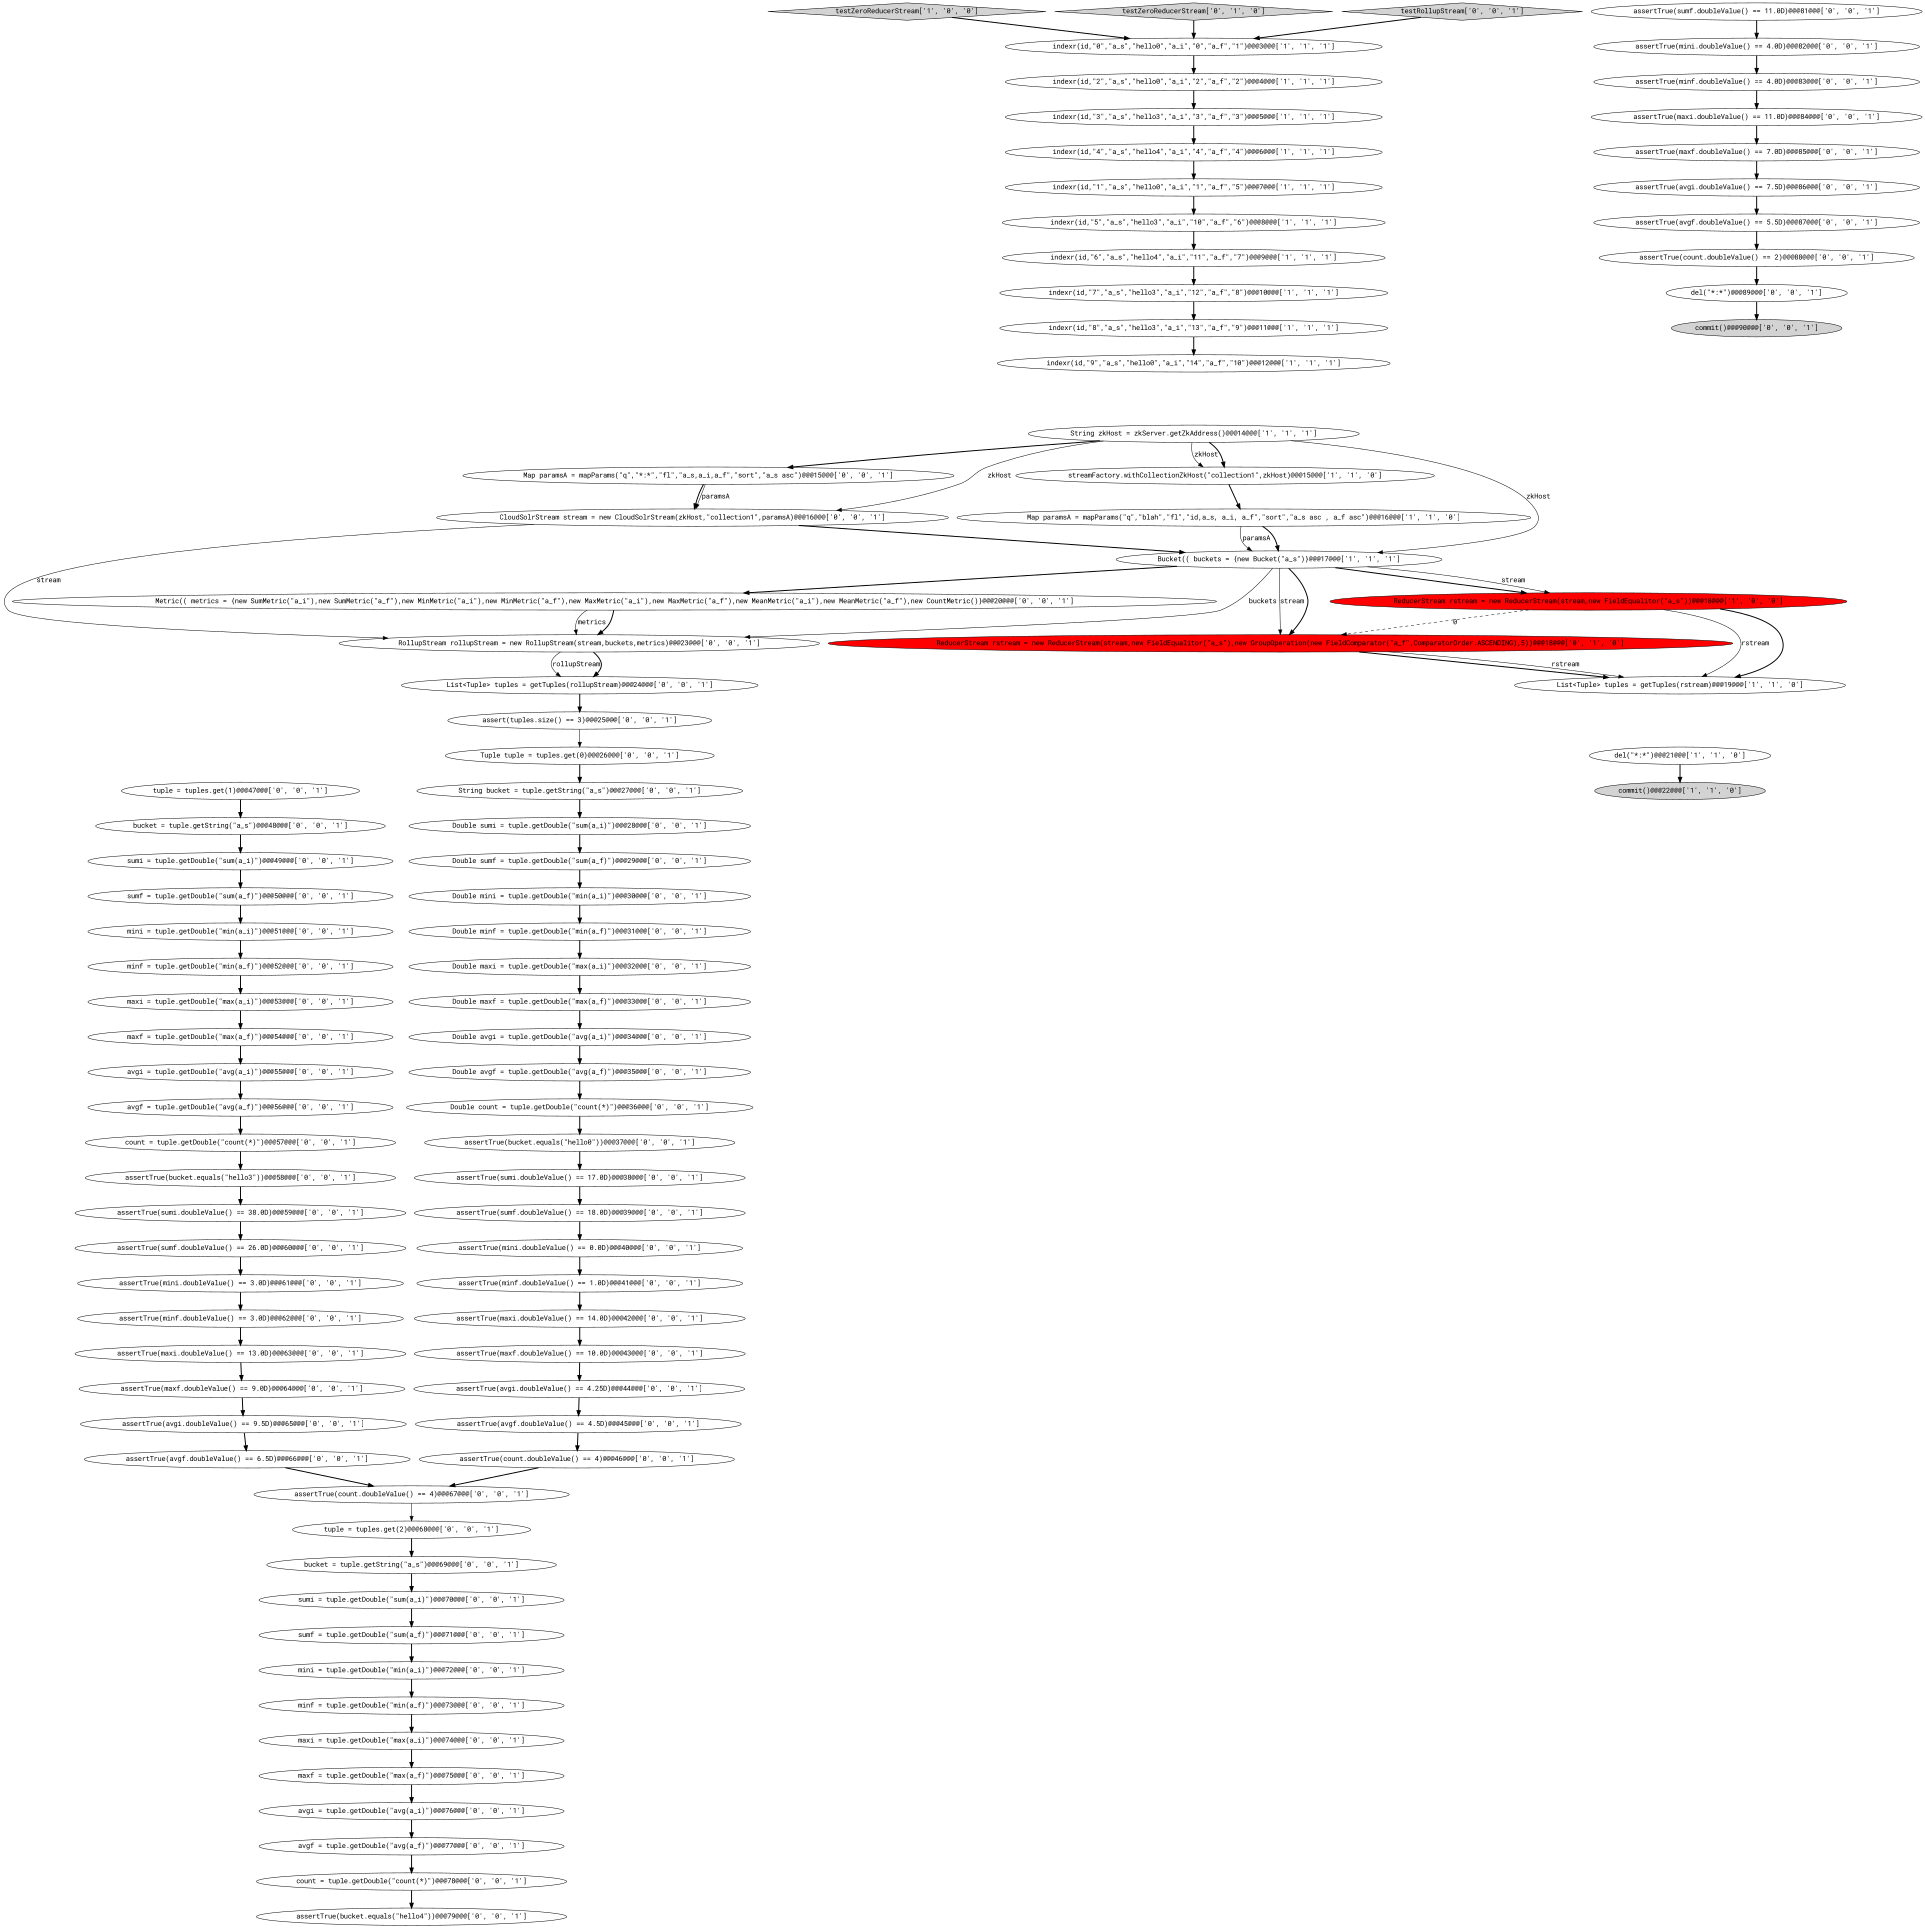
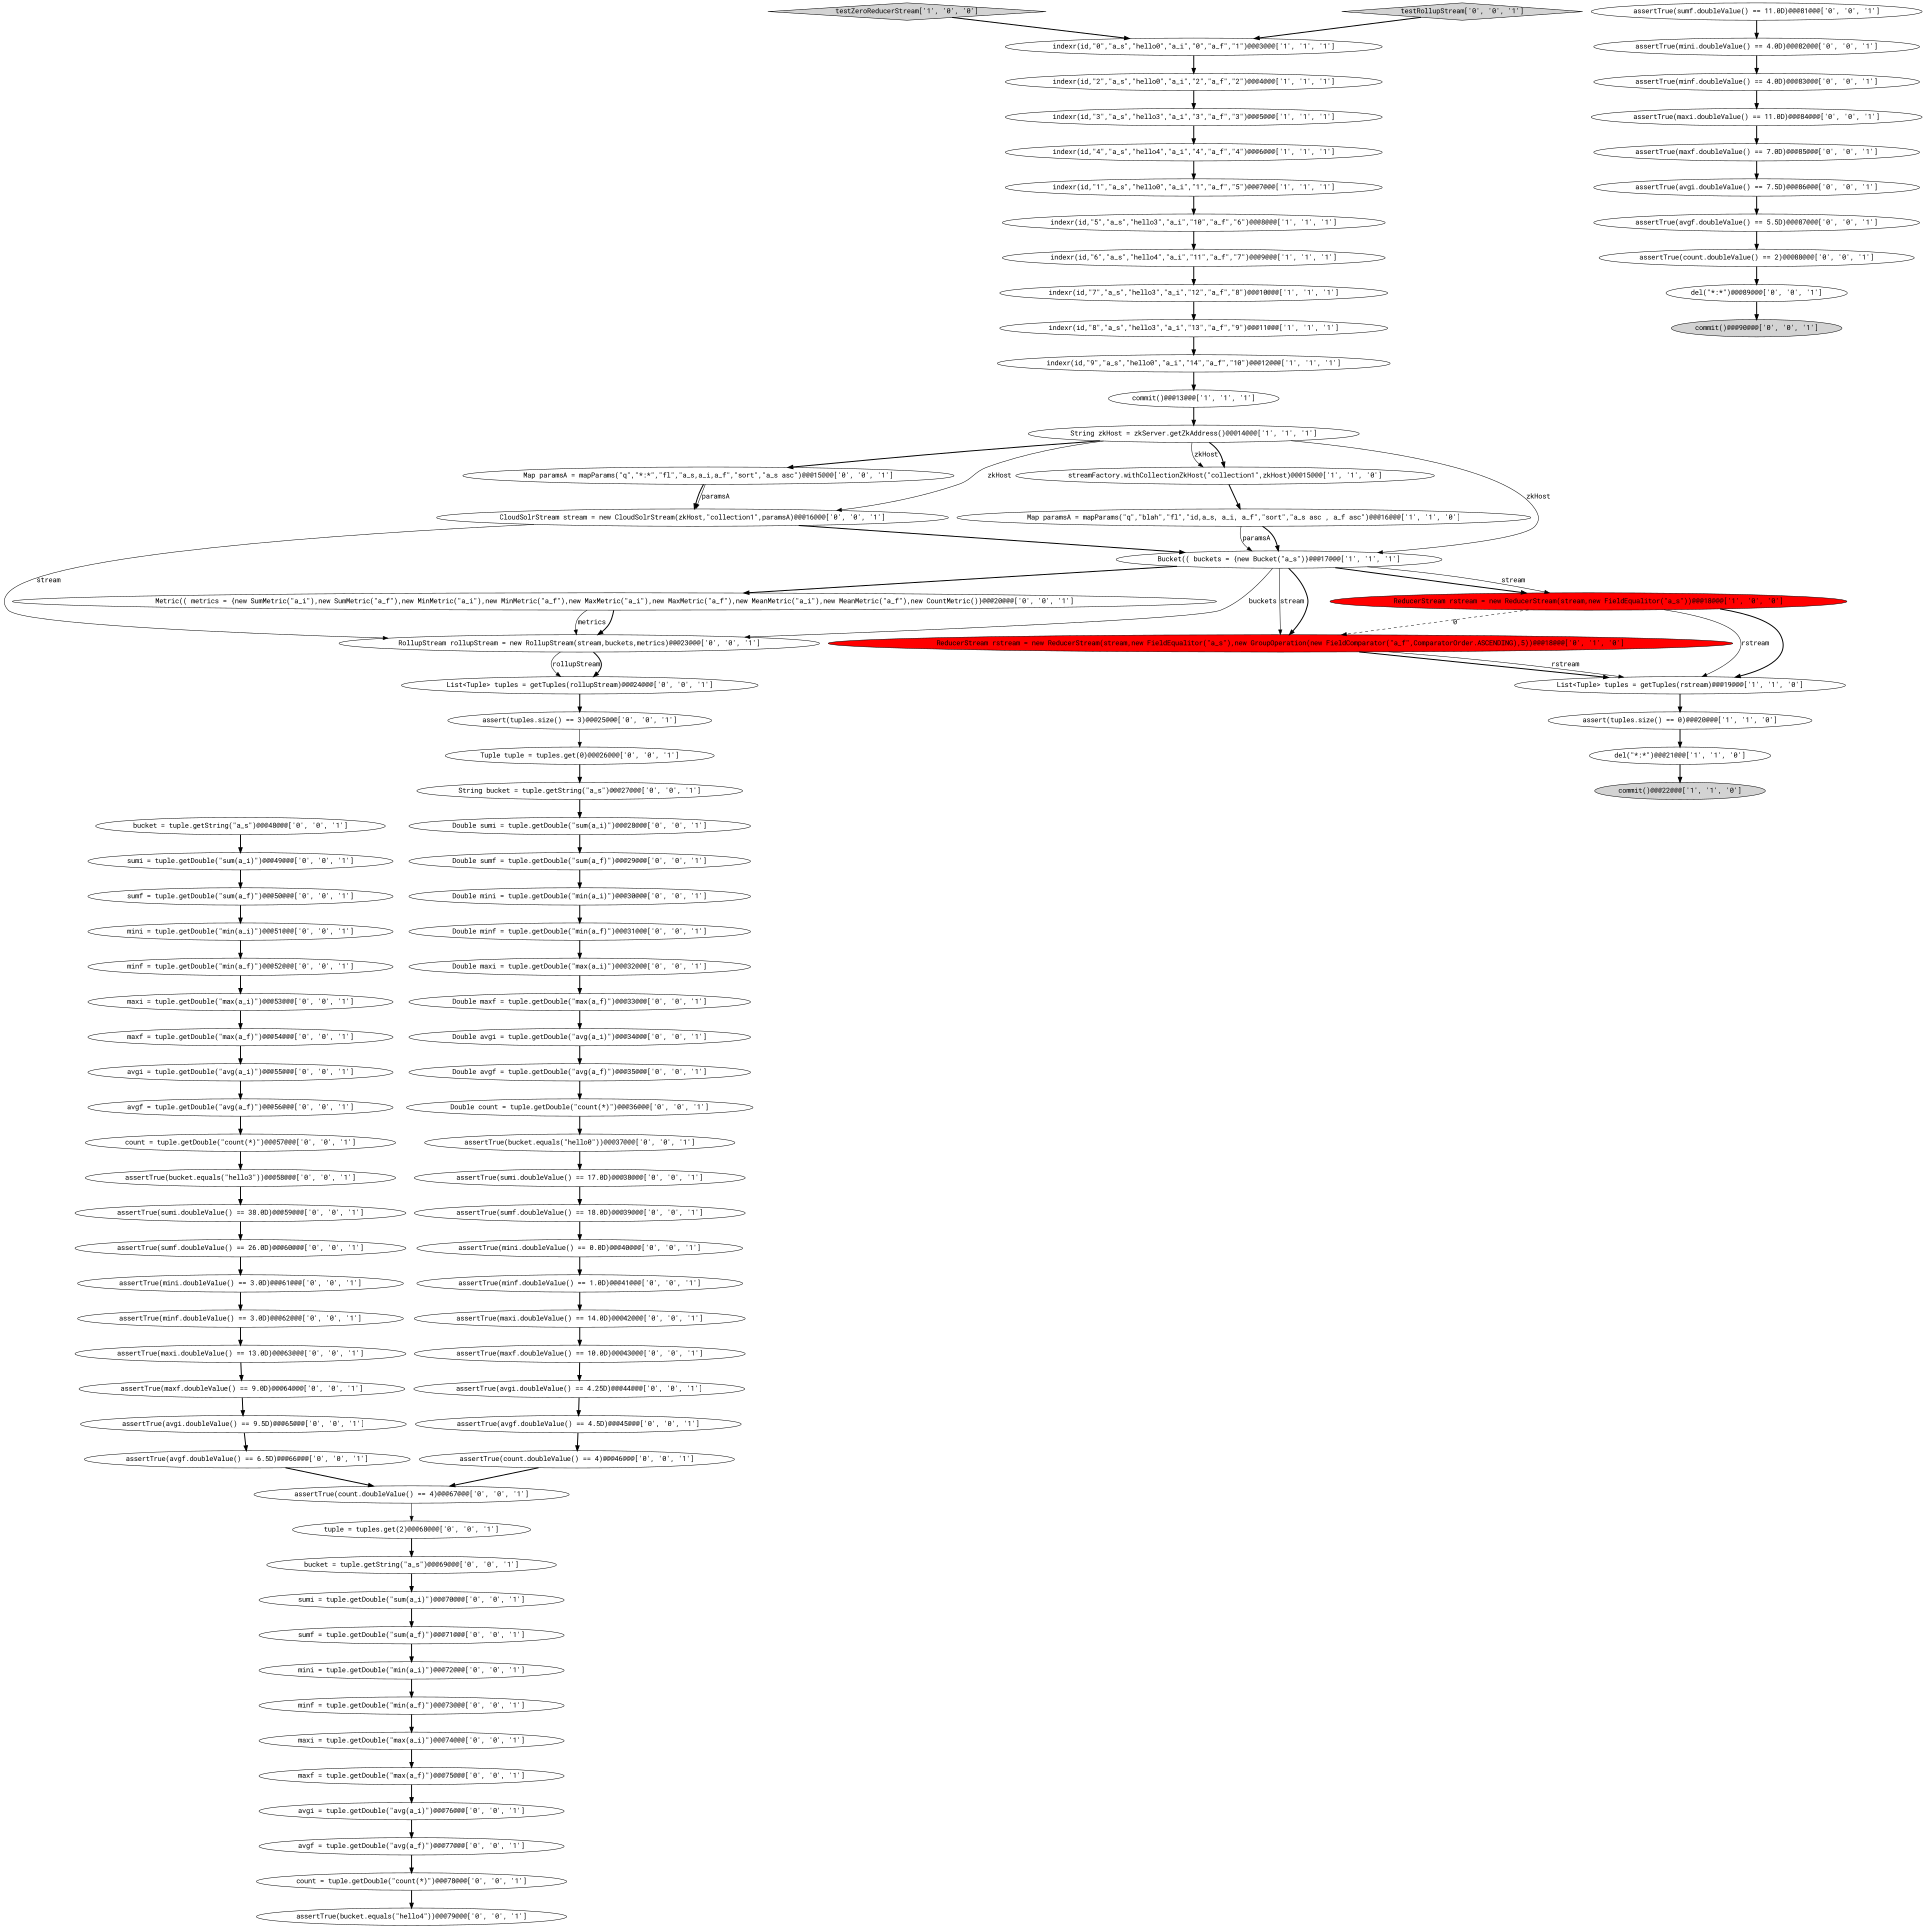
(1194, 12) -> none
none -> (1194, 399)
none -> (1680, 721)
(240, 791) -> none
